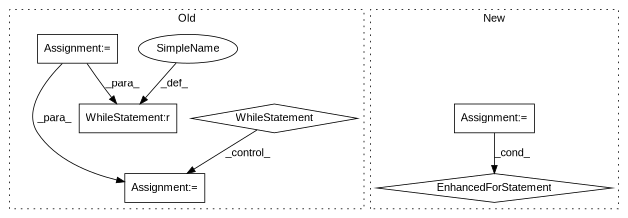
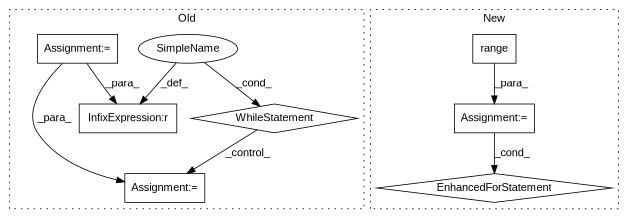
none -> (494, 49)
none -> (229, 82)
(128, 118) -> (128, 118)
